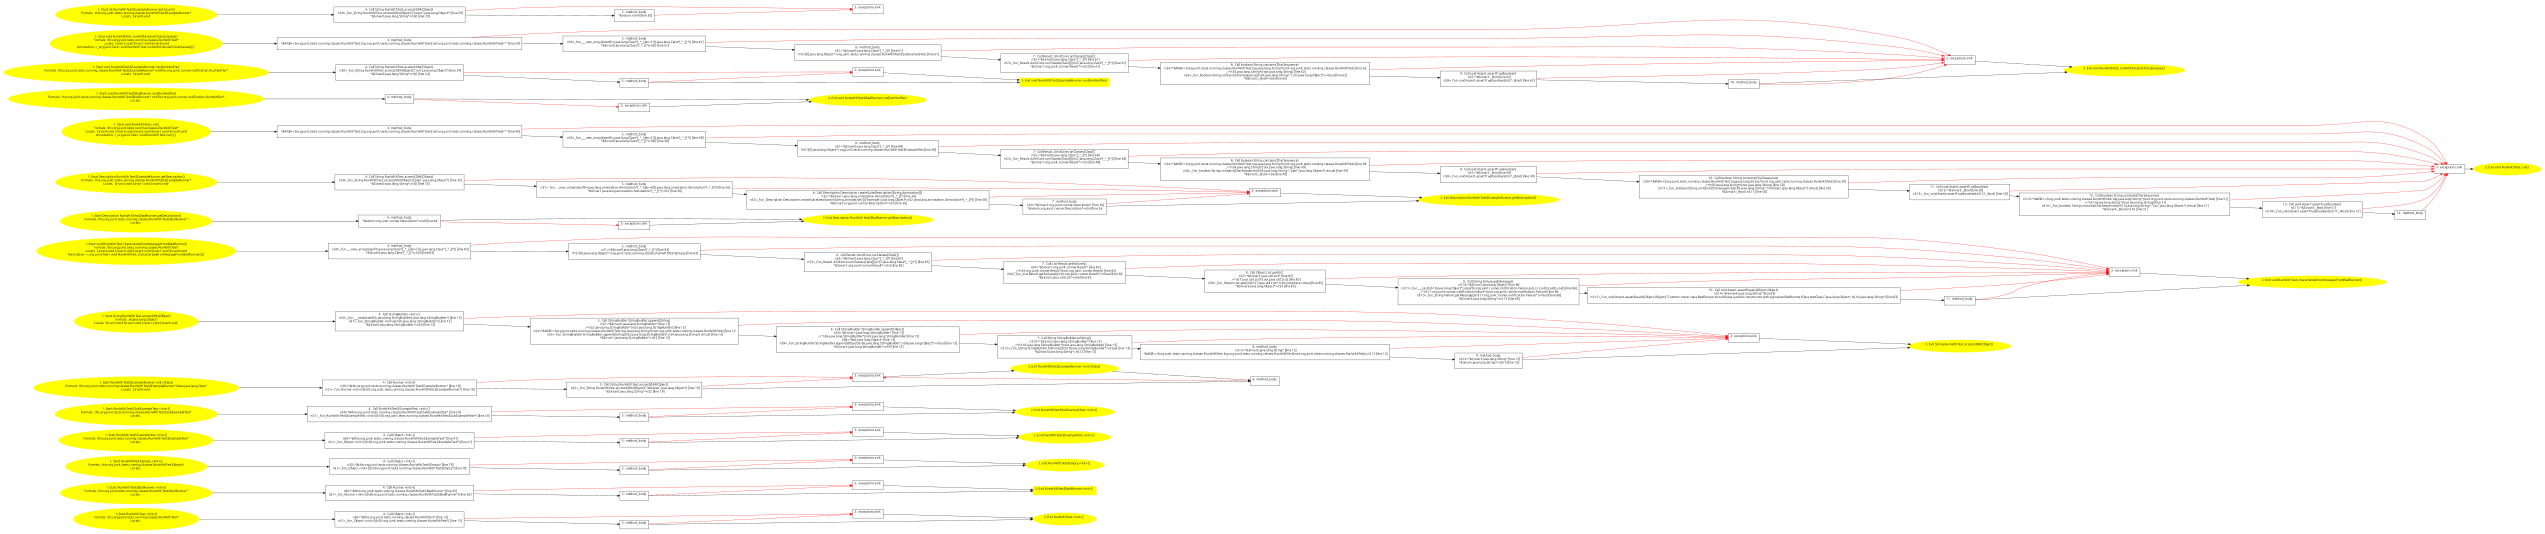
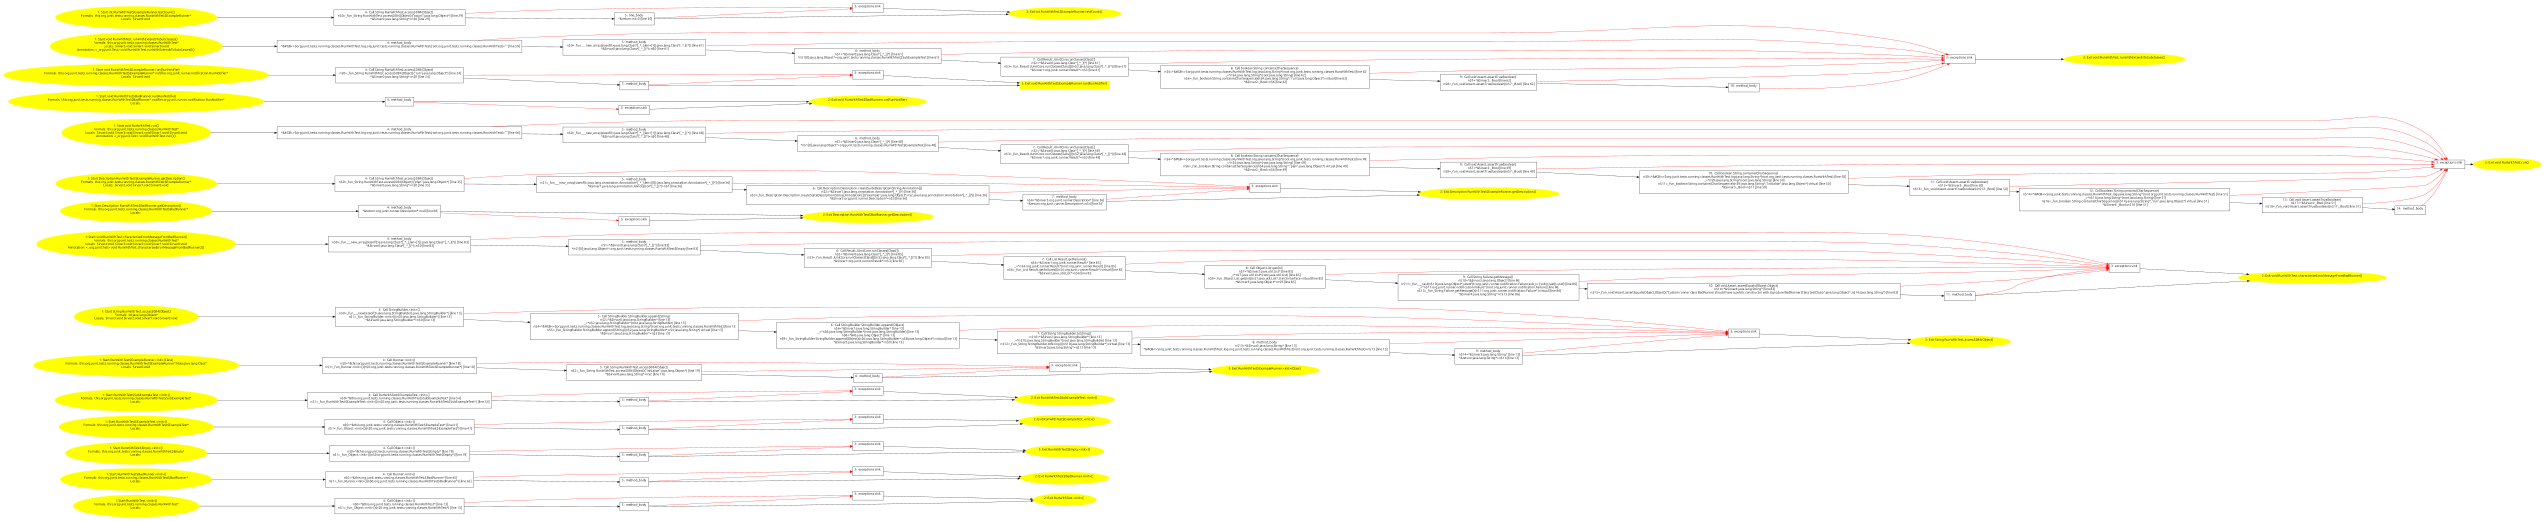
none -> (1065, 14)
(634, 16) -> (634, 19)
(1912, 78) -> none
(1180, 376) -> (1046, 375)
(1065, 491) -> (1065, 478)
